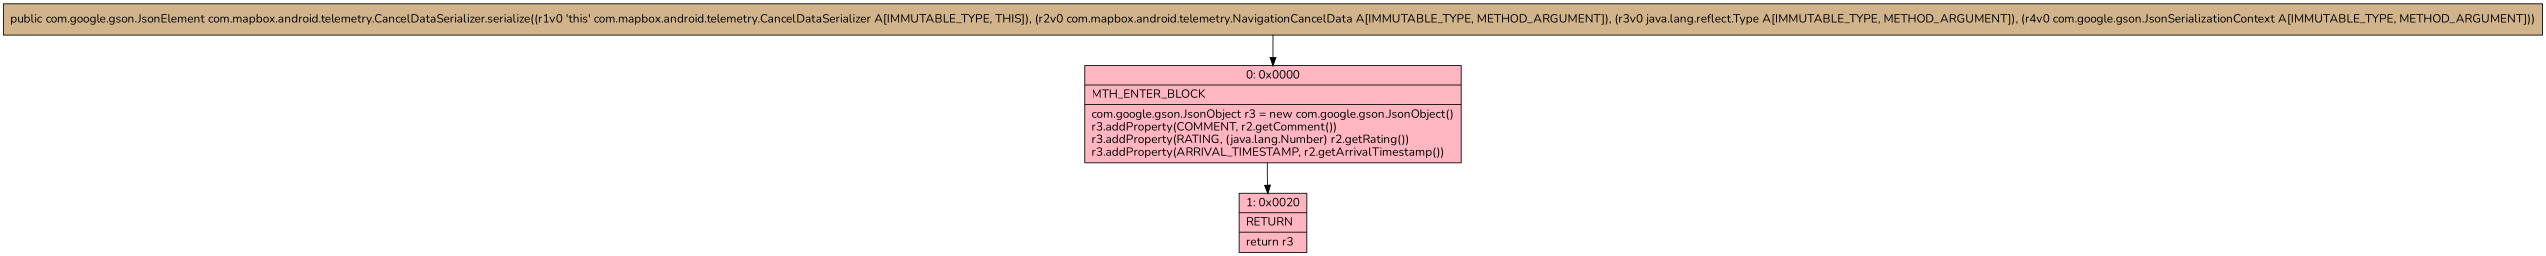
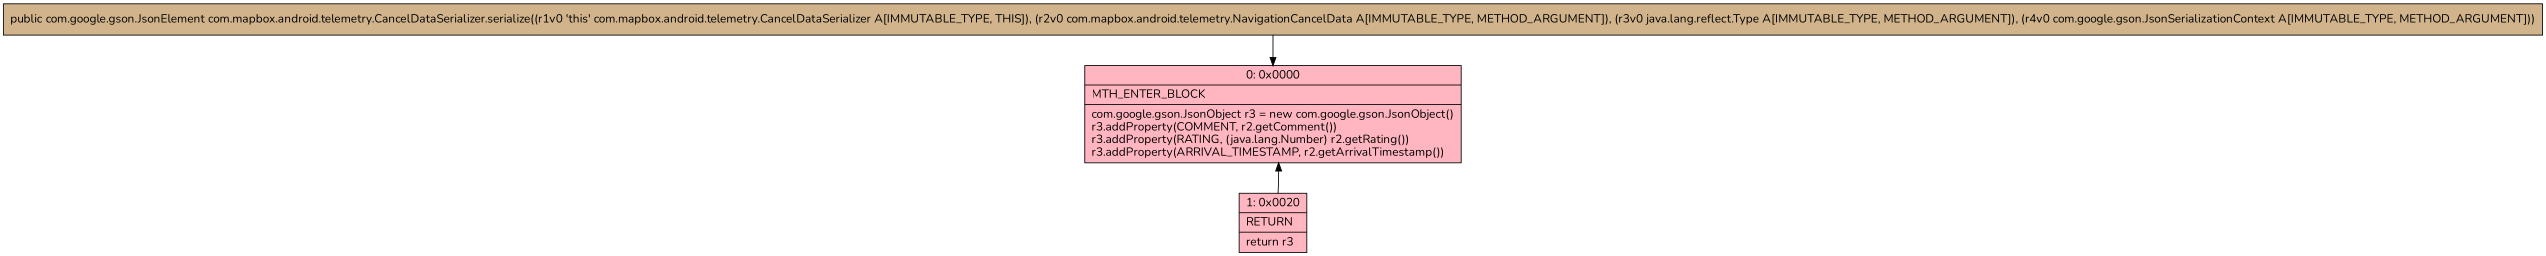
(1267, 174) -> (1279, 182)
